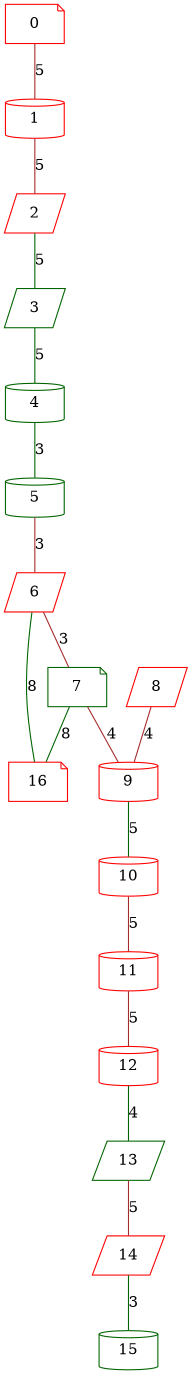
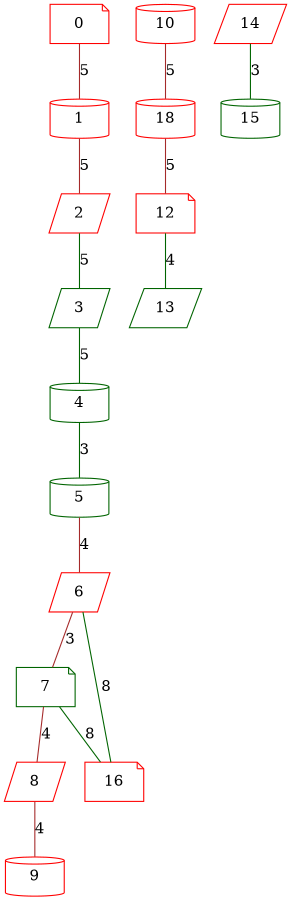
(40, 545) -> (85, 545)
(103, 734) -> (40, 734)
(128, 829) -> none
(128, 971) -> (166, 119)
(128, 1066) -> (166, 213)
(128, 1208) -> none
